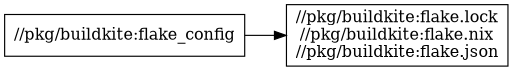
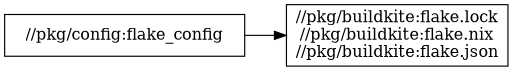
(125, 35) -> (125, 35)
